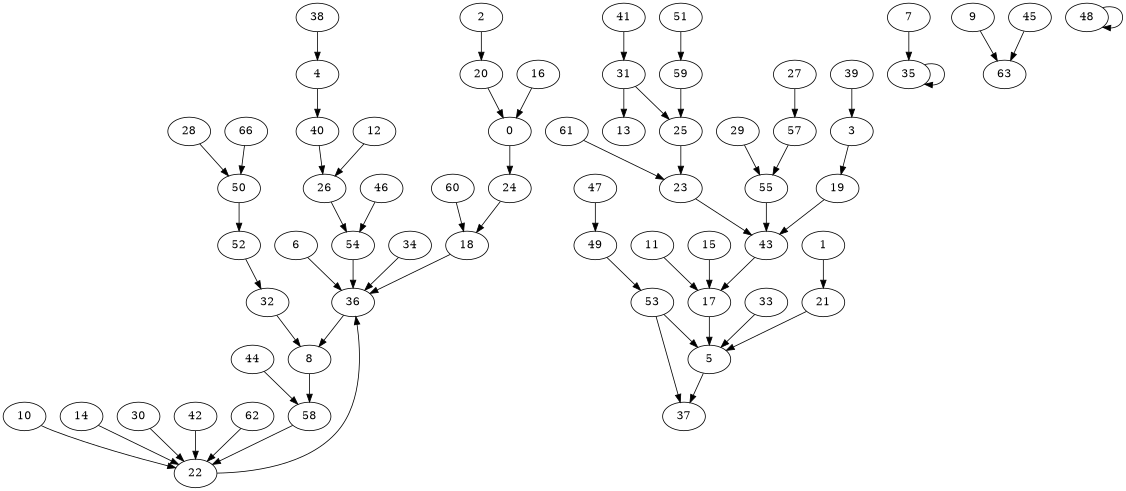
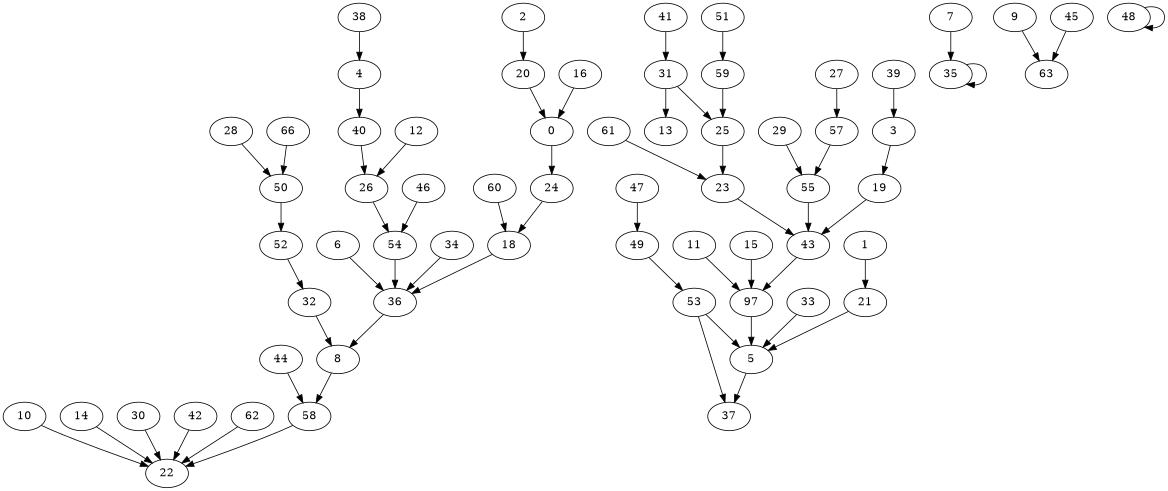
(709, 302) -> (751, 302)
(330, 438) -> none
